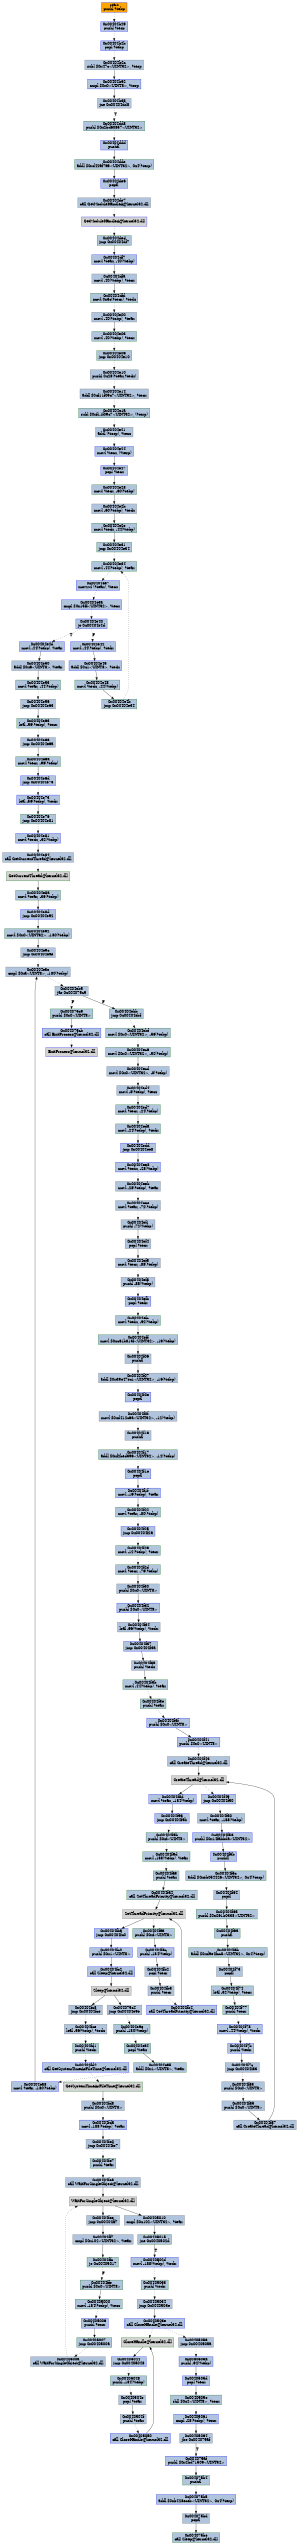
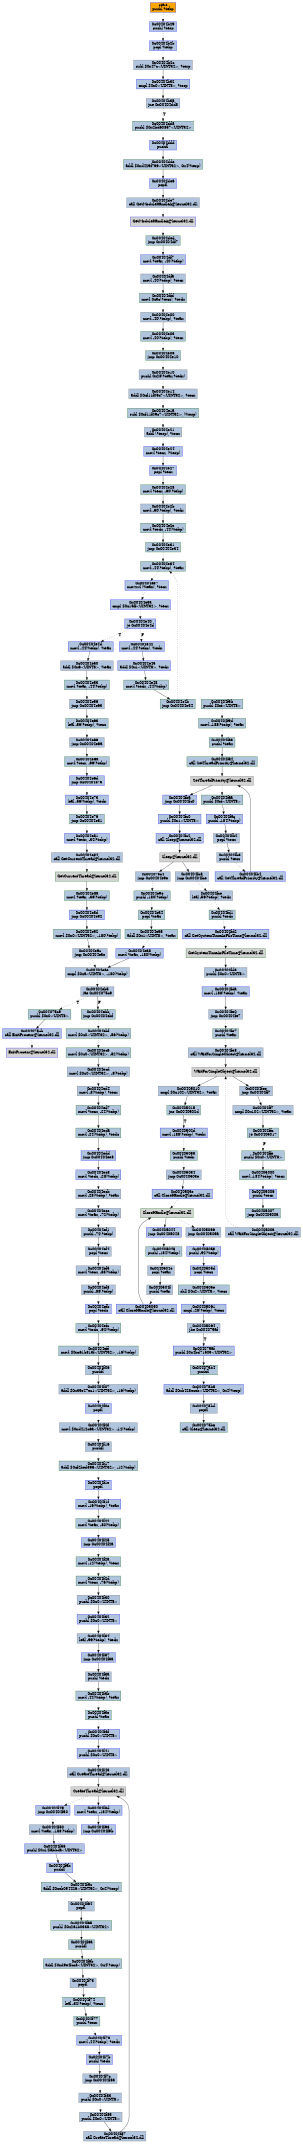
(73, 1002) -> (78, 1003)
(170, 1827) -> none
(174, 2332) -> (184, 1222)
(196, 2362) -> (204, 1251)
